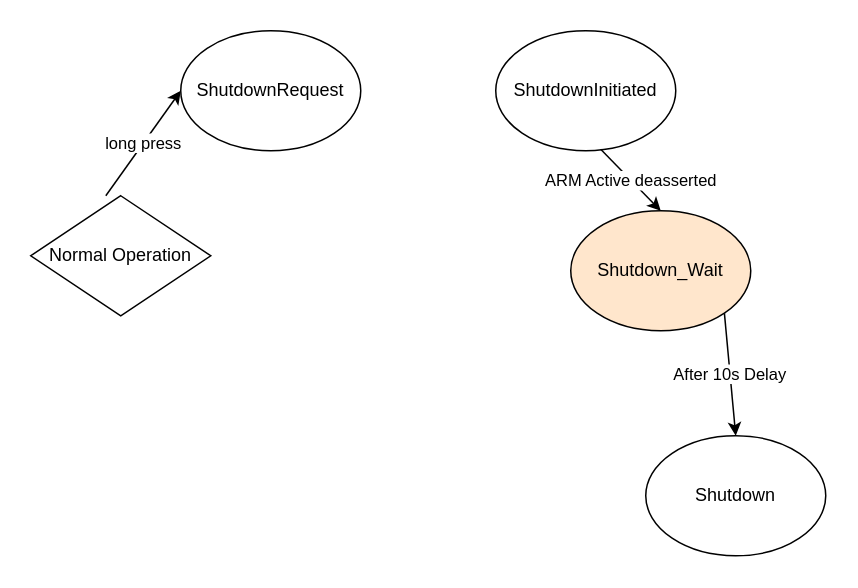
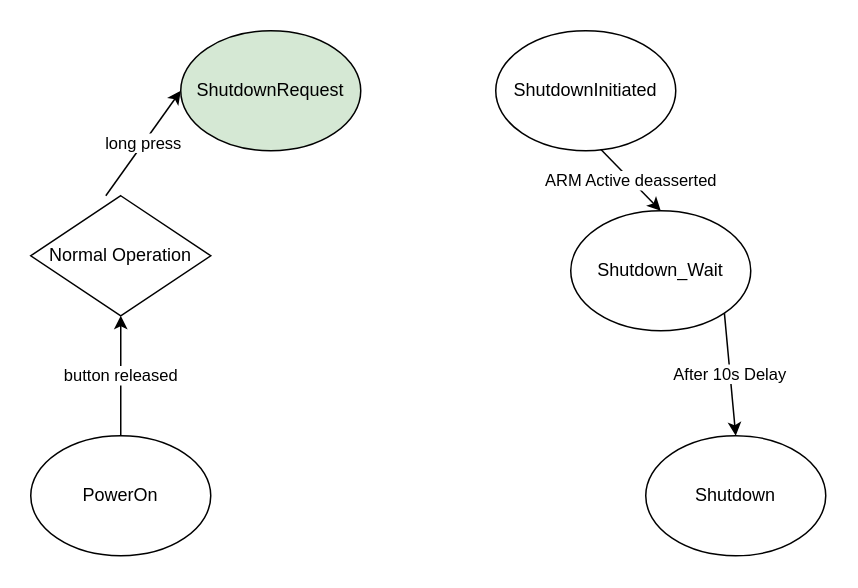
(271, 91) -> (271, 91)
(661, 271) -> (661, 271)
none -> (121, 381)
none -> (121, 496)
